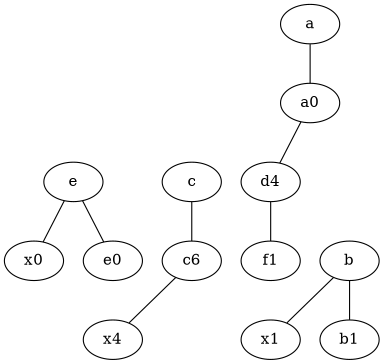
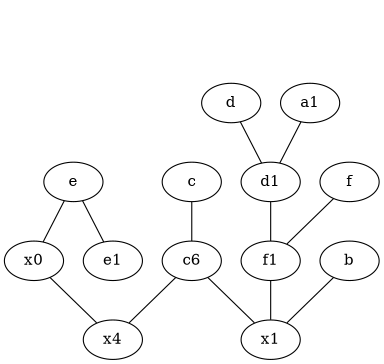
(310, 24) -> none
none -> (231, 103)
(310, 103) -> (310, 103)
(271, 182) -> (271, 182)
none -> (350, 182)
(113, 261) -> (113, 261)
none -> (73, 300)
none -> (231, 300)
none -> (271, 300)
(350, 340) -> none
